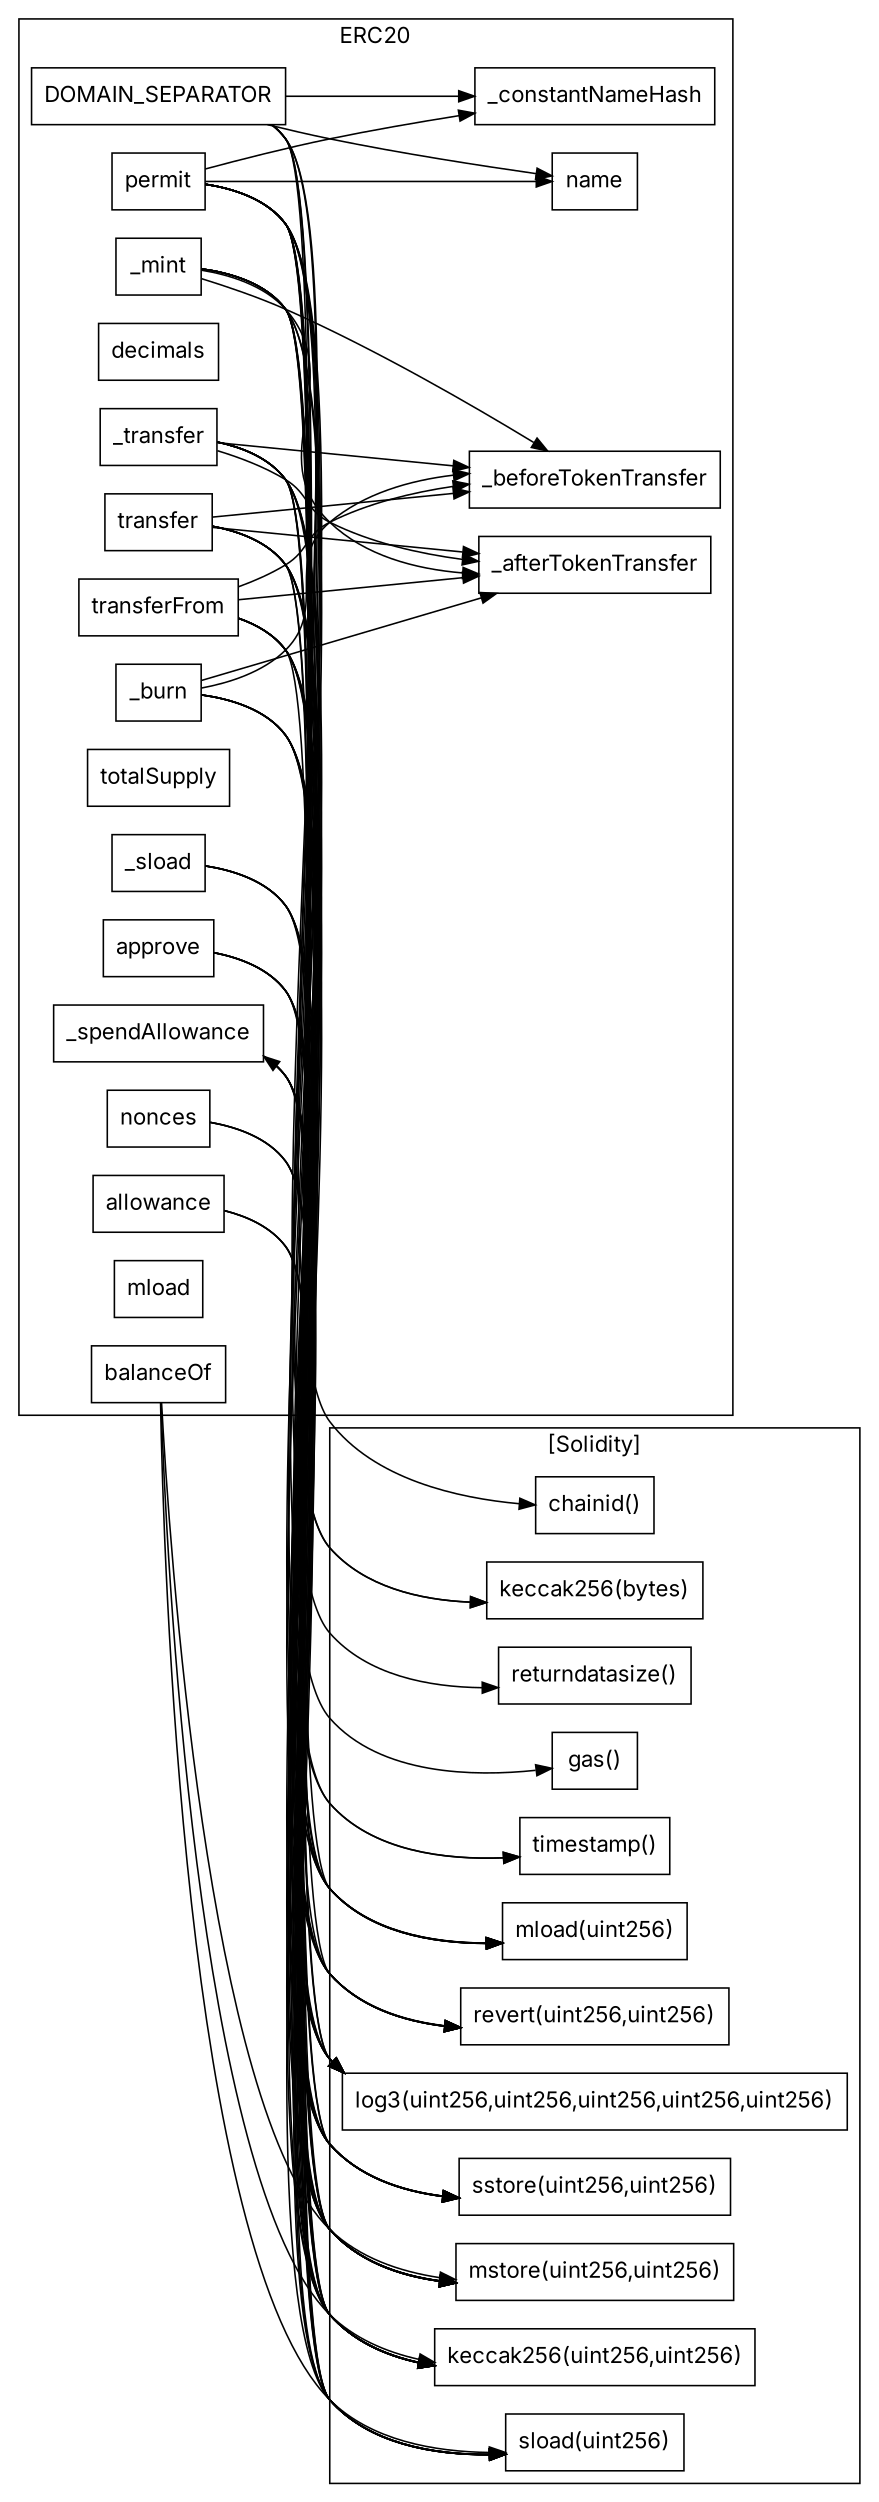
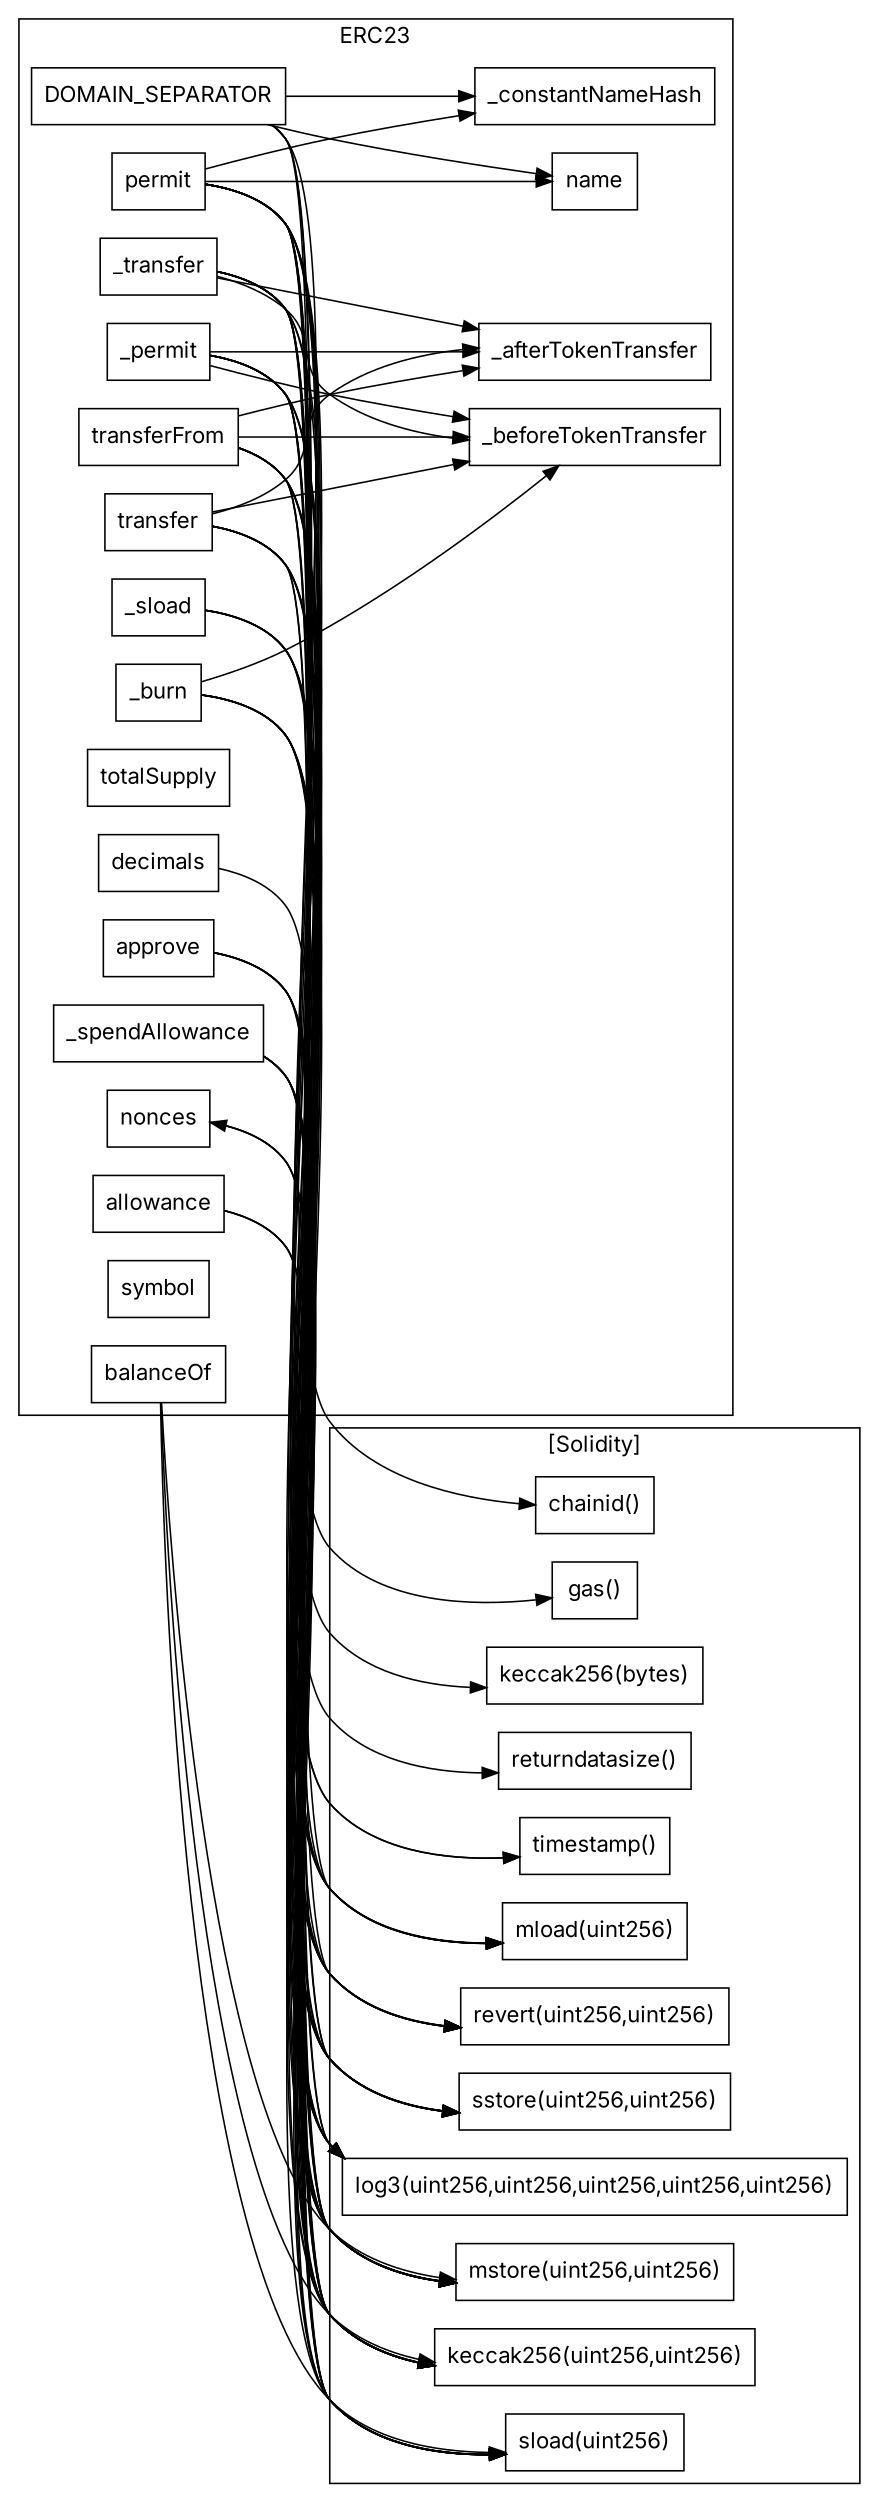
(376, 37) -> (376, 37)
(159, 267) -> (159, 352)
(341, 639) -> none
(301, 911) -> none
(306, 1098) -> (306, 1488)
(303, 1270) -> none
(159, 1289) -> (159, 1289)
(304, 1591) -> (304, 1575)
(304, 1746) -> (304, 1763)
